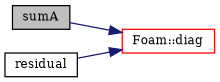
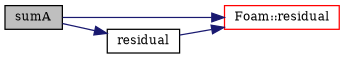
none -> (79, 27)
(168, 41) -> (282, 17)
